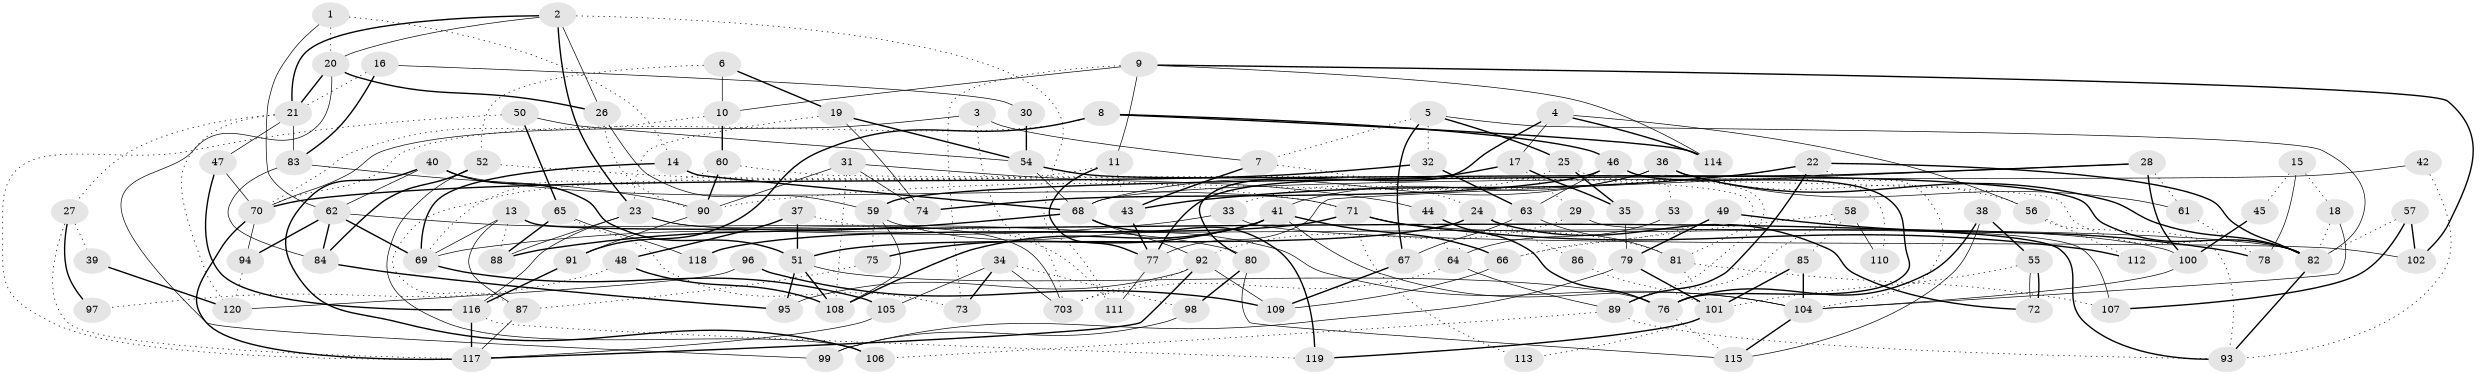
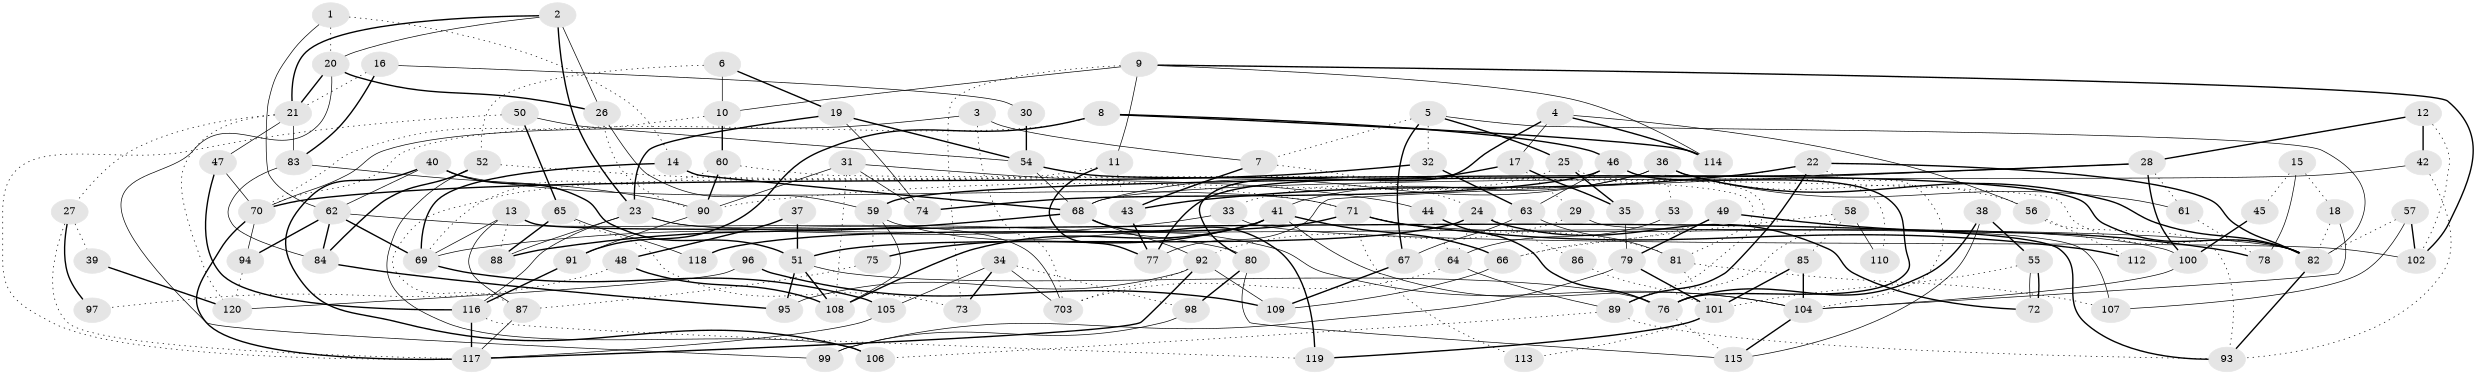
none -> (2423, 113)
(712, 133) -> (712, 133)
(2273, 295) -> (2273, 295)
(1115, 310) -> none
